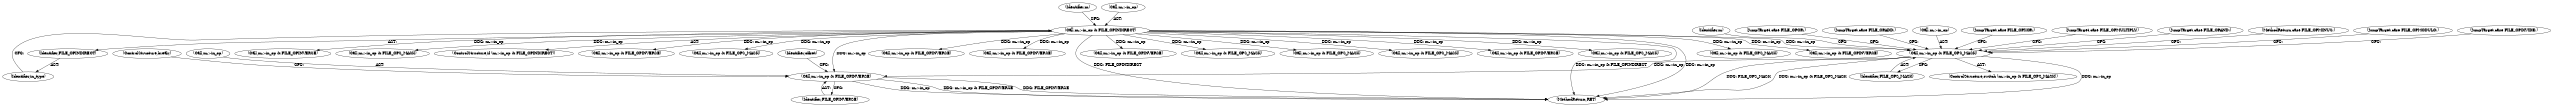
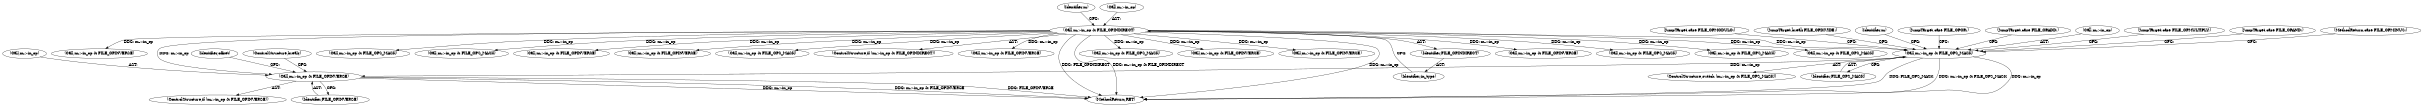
(2004, 31) -> none
(2504, 31) -> (1802, 31)
none -> (218, 100)
